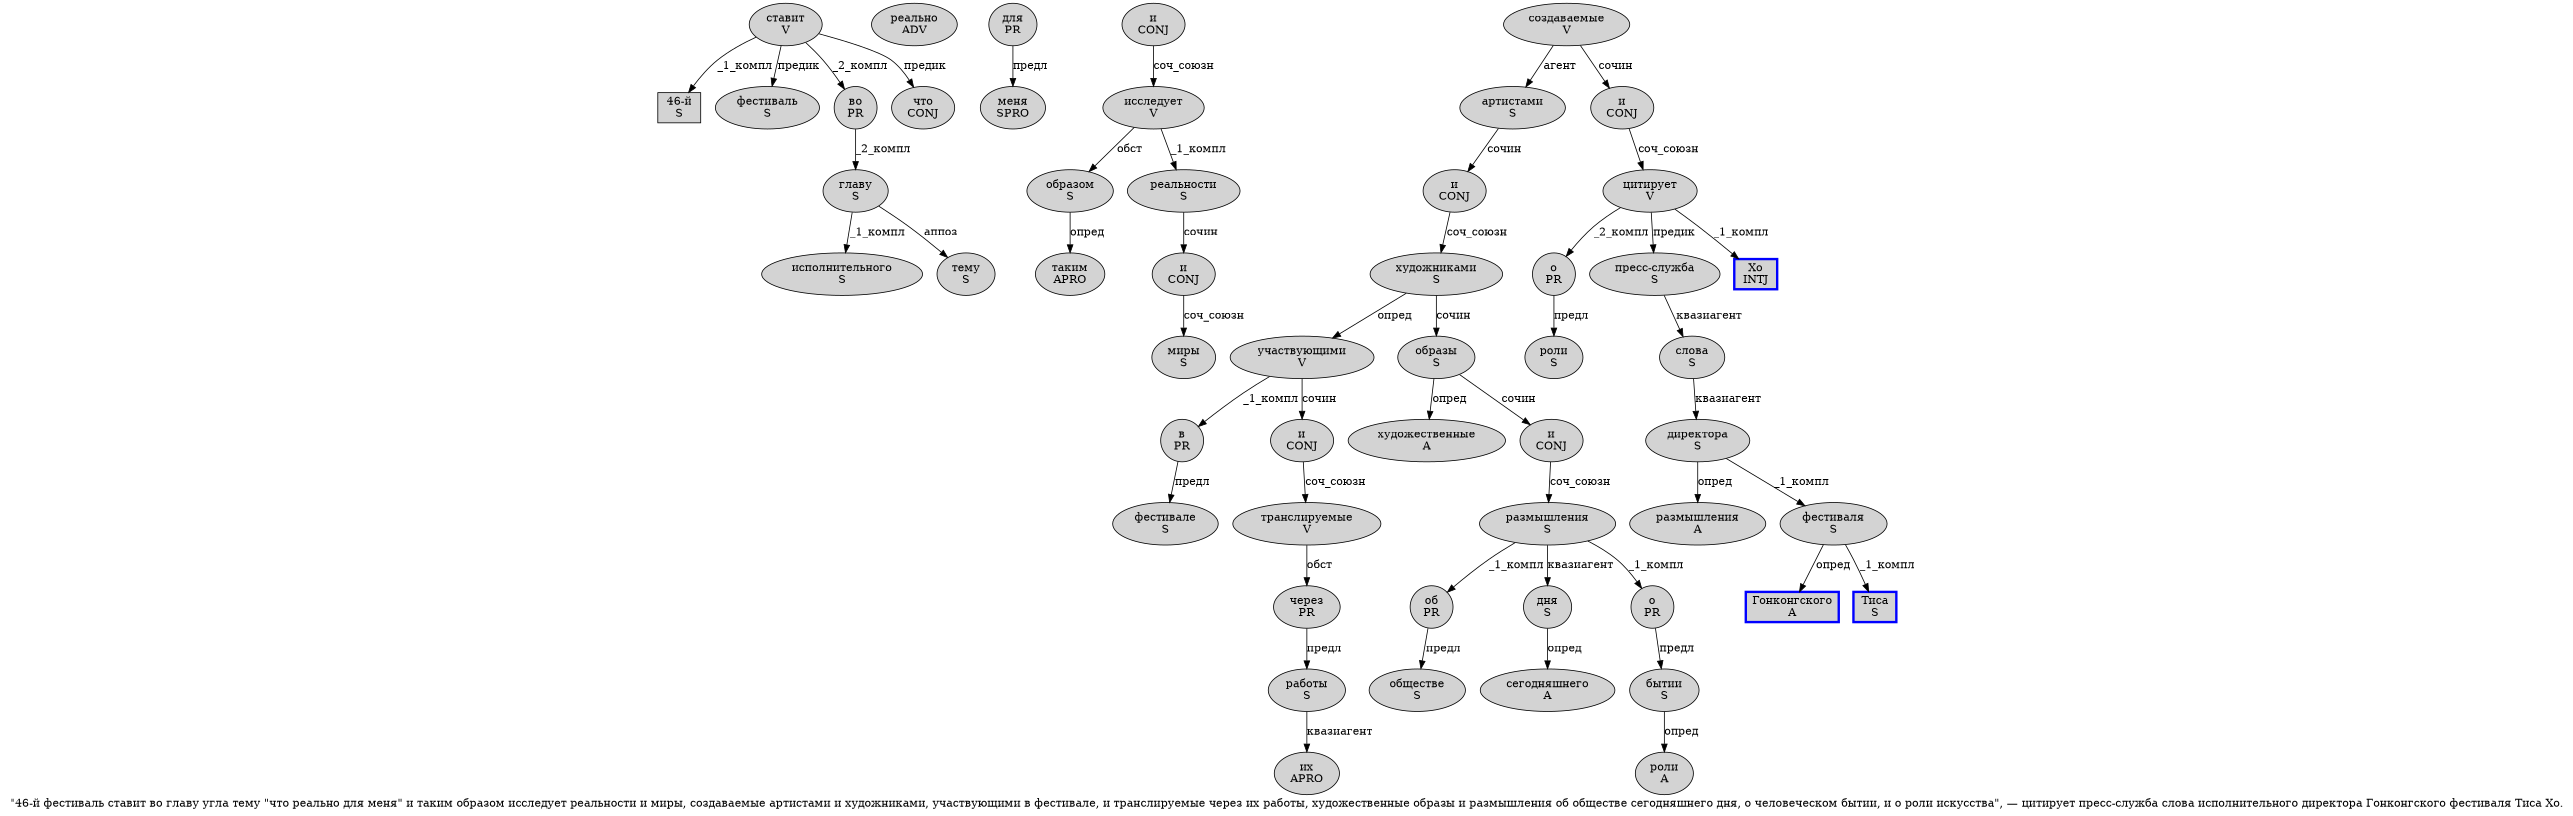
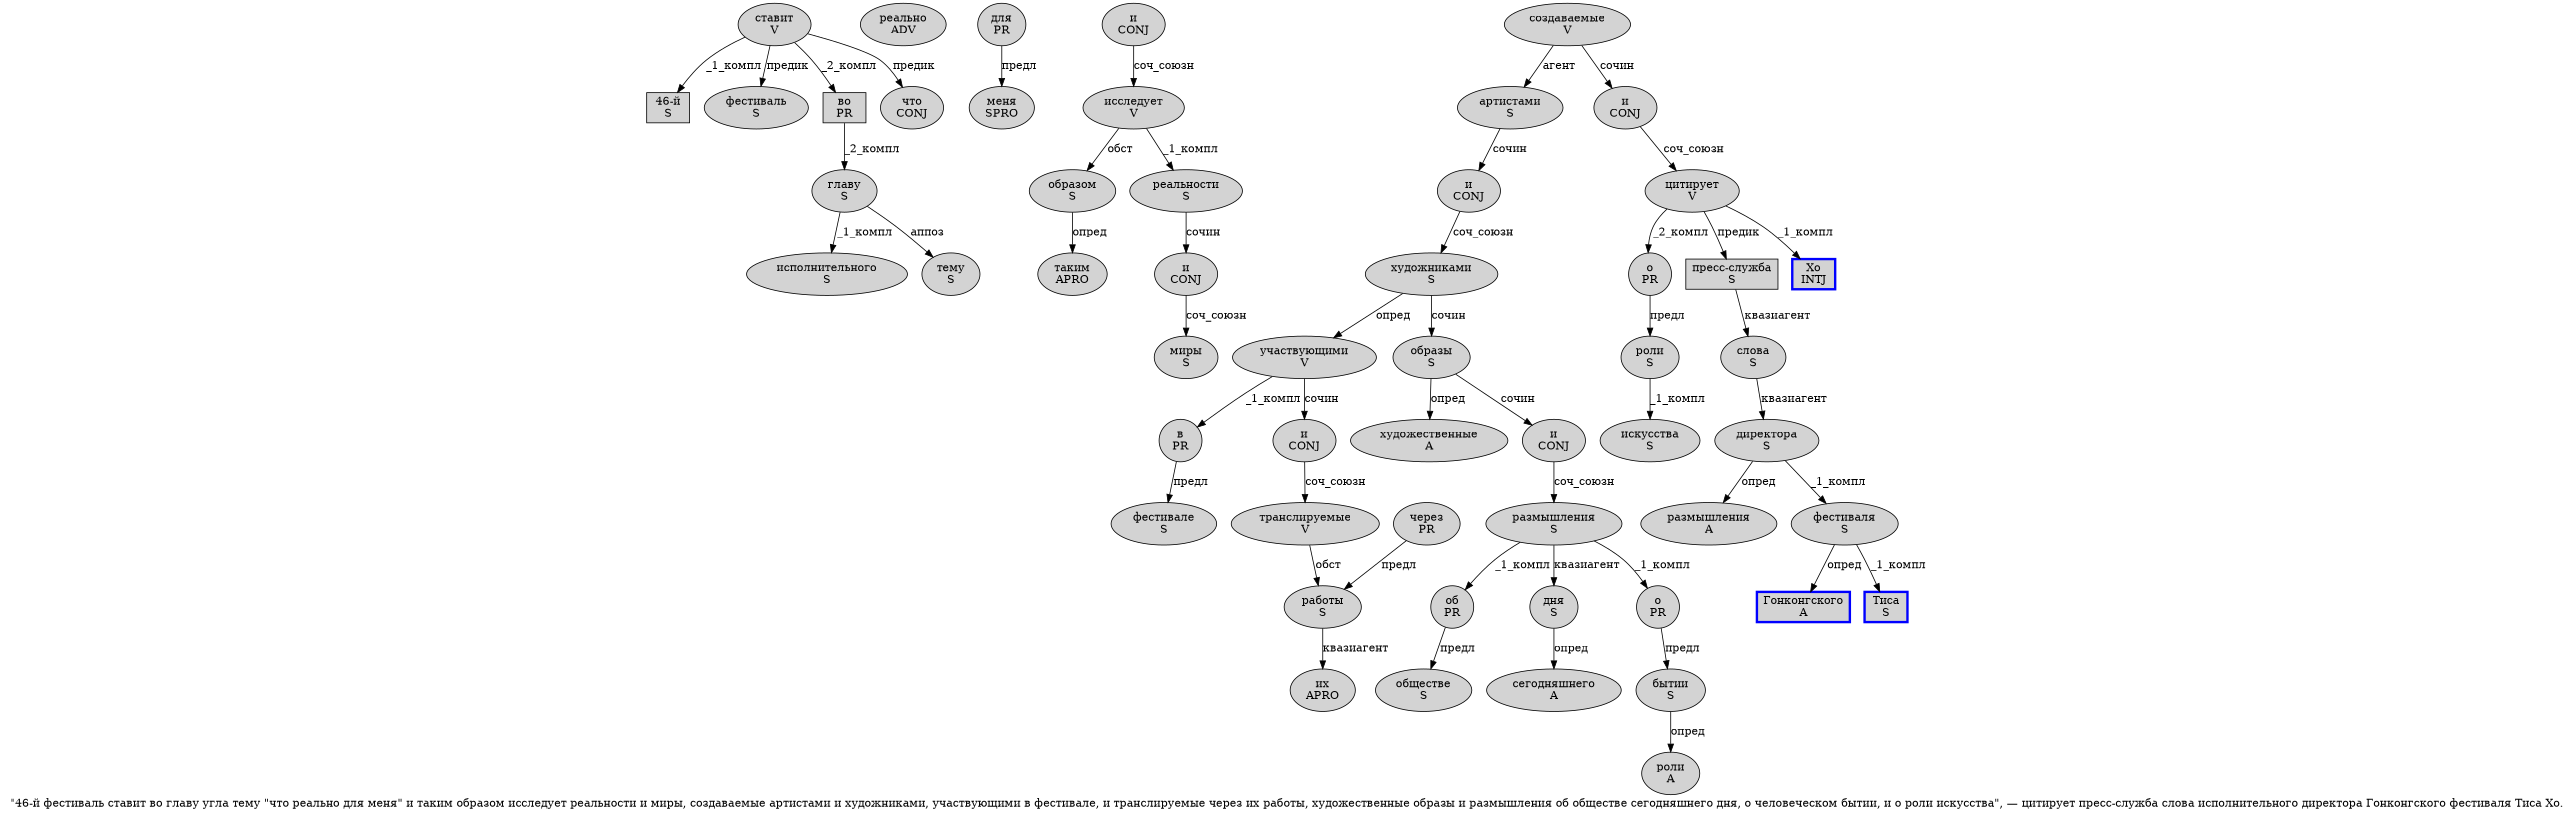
(856, 108) -> (844, 108)
(1655, 274) -> (1732, 274)
none -> (1650, 441)
(1307, 561) -> (1313, 561)
